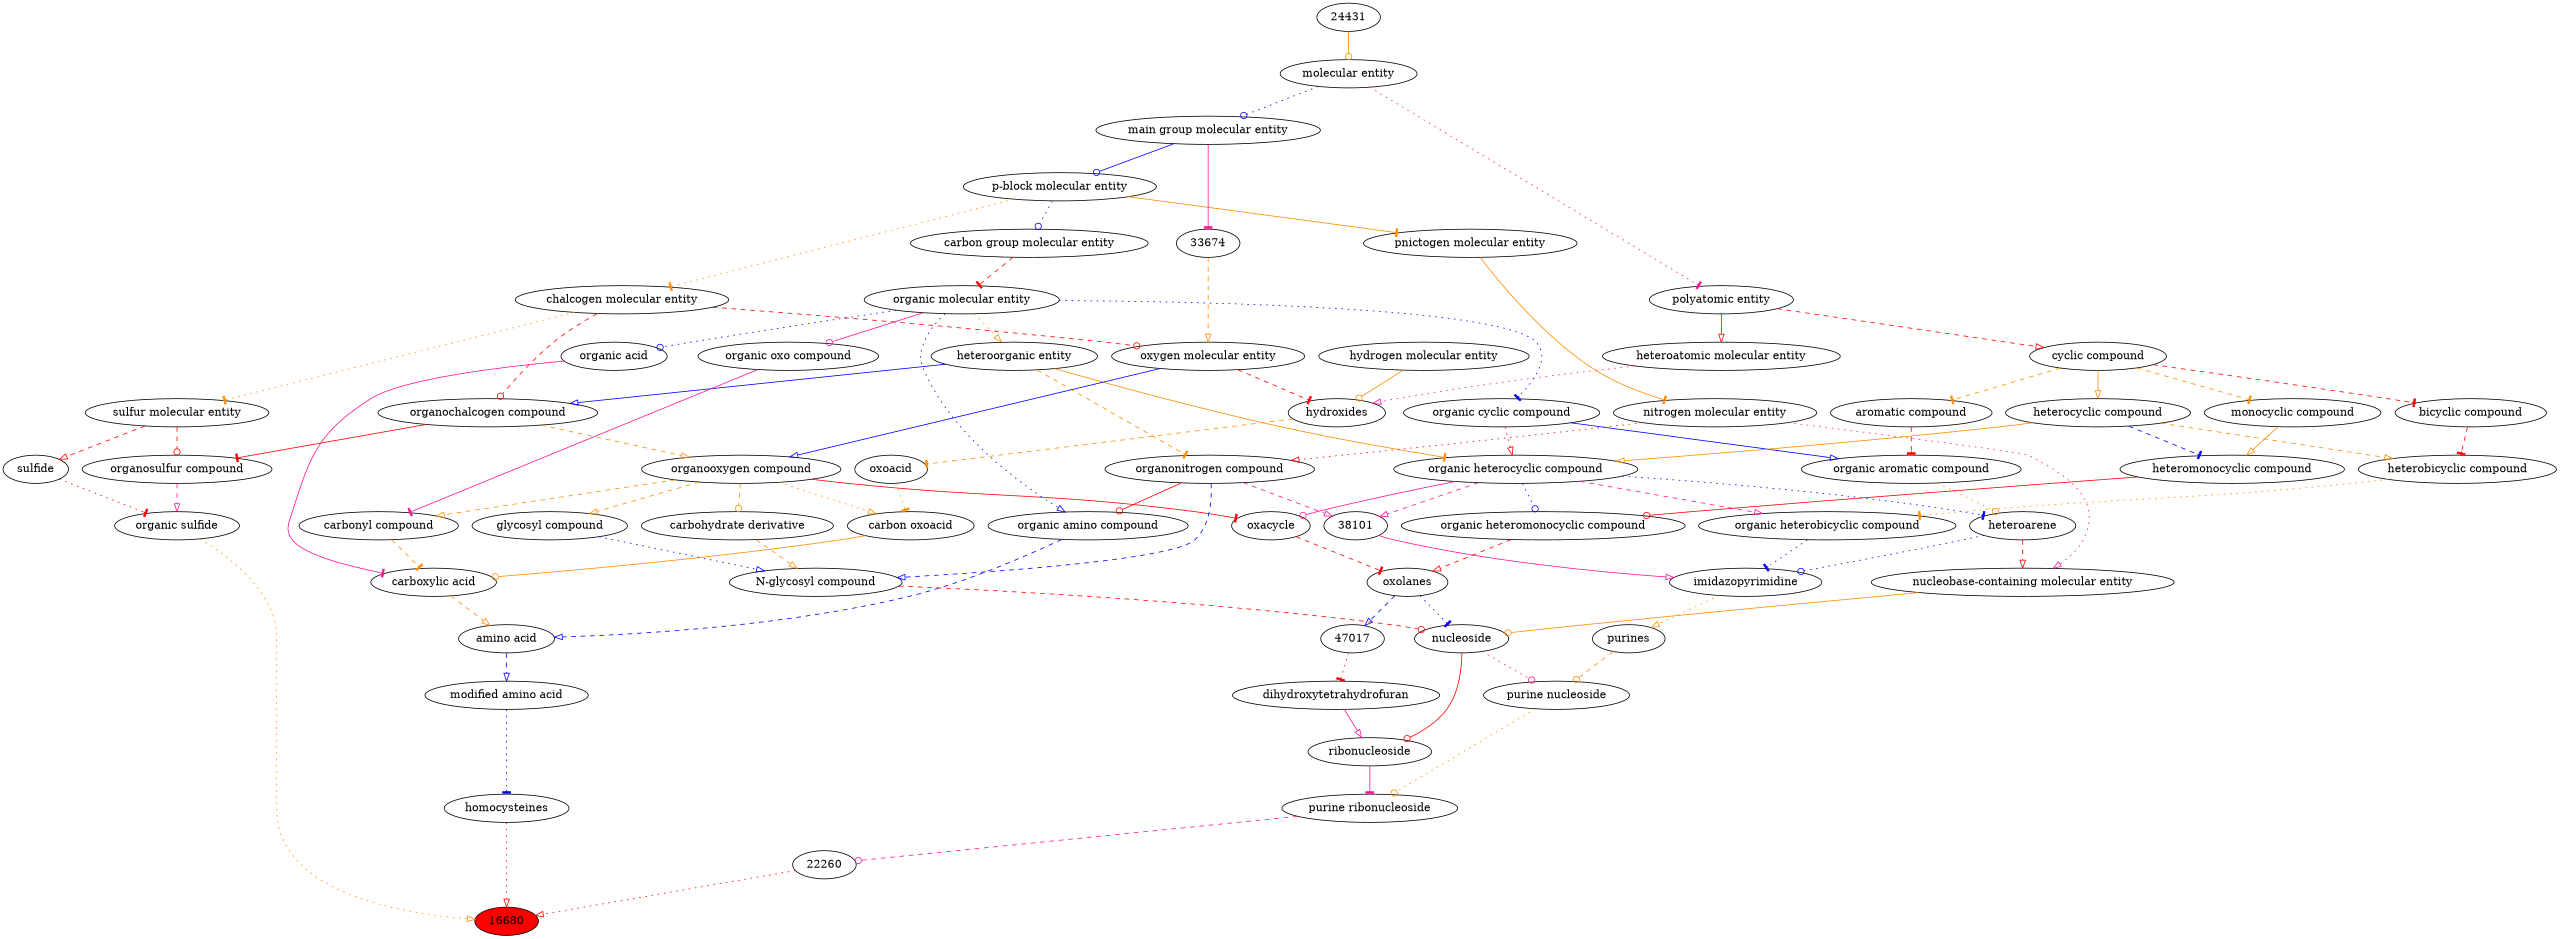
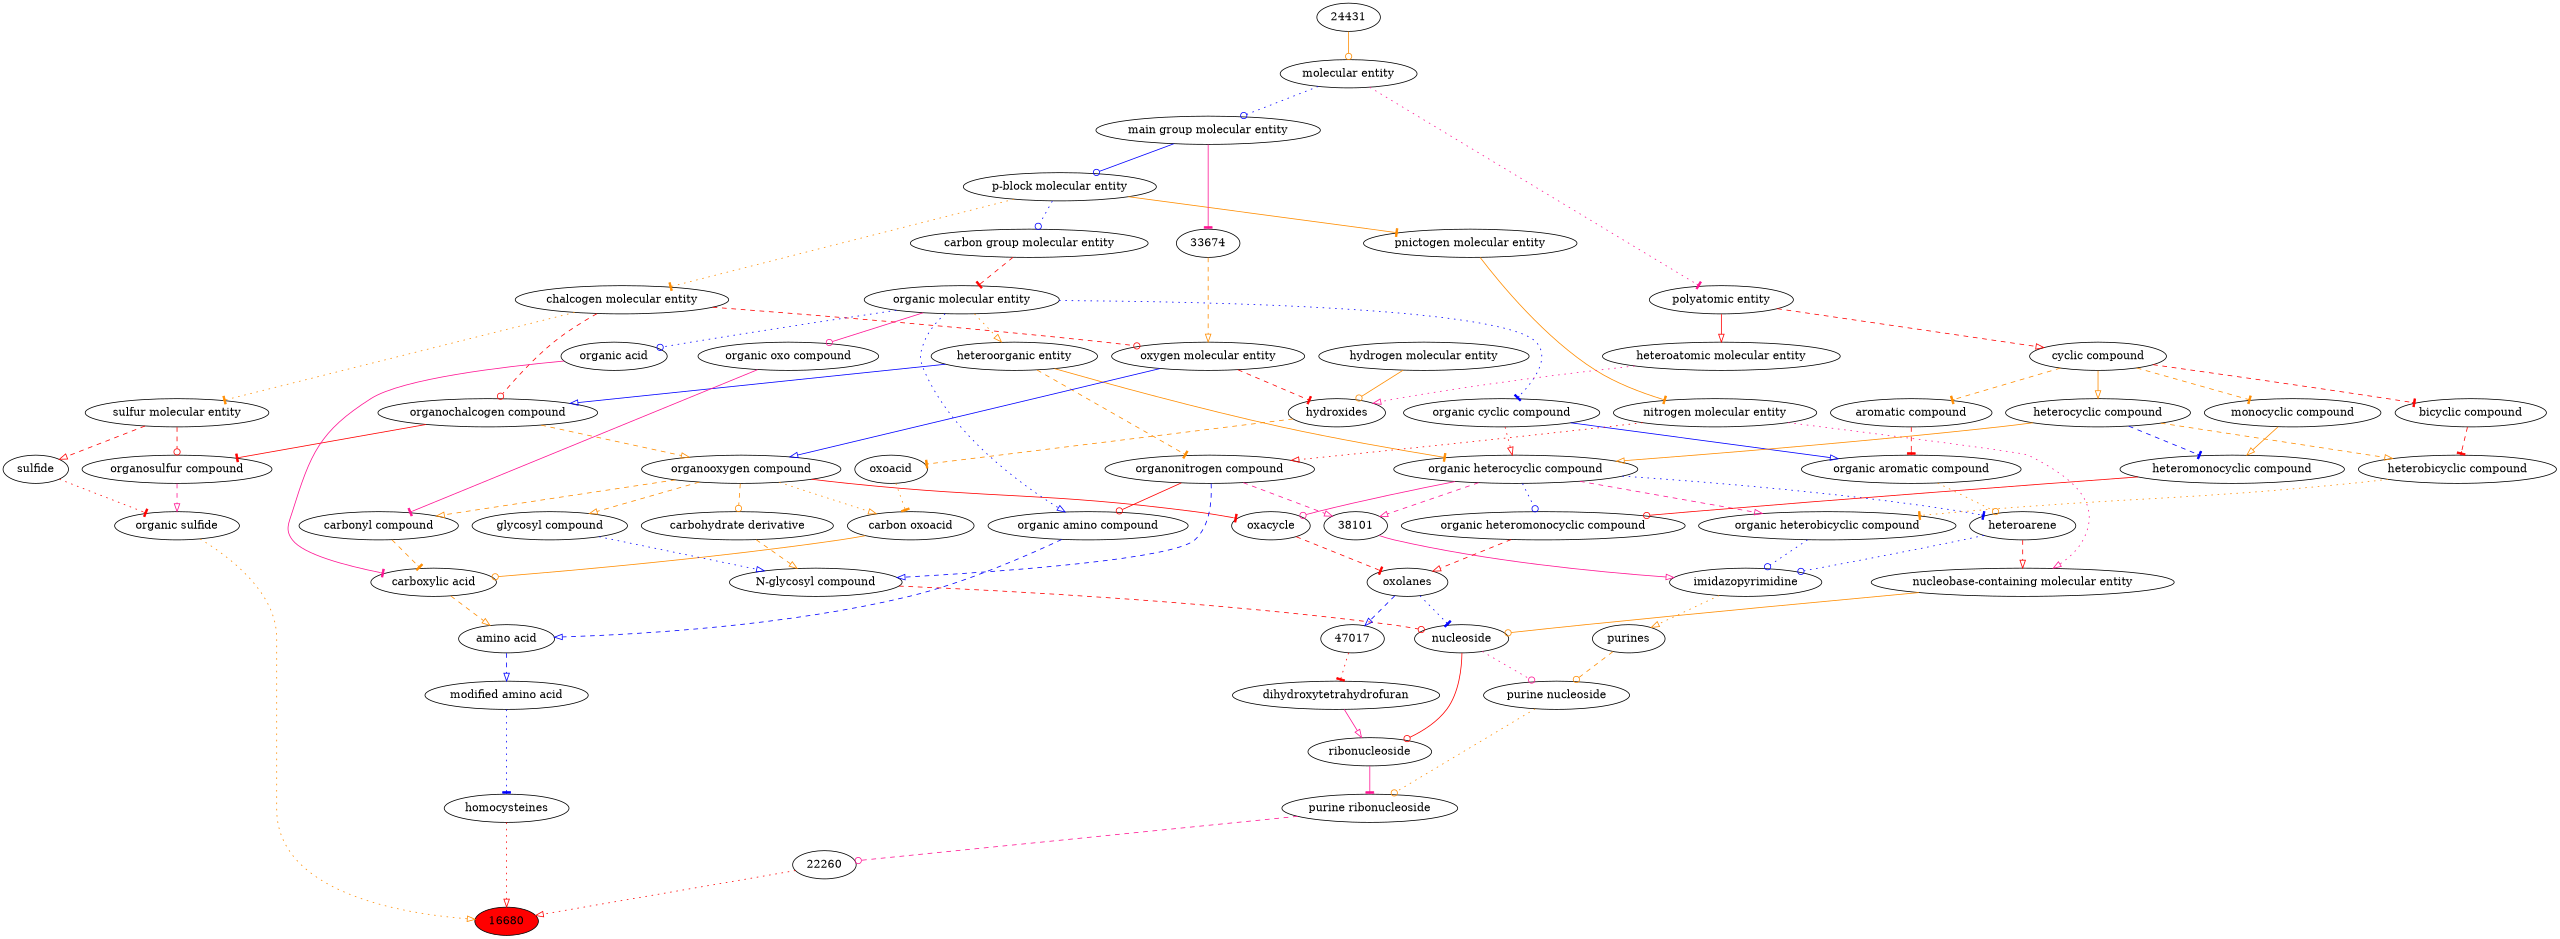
(1789, 552) -> (1789, 552)
